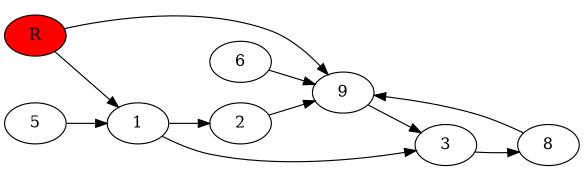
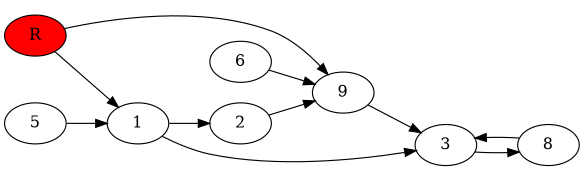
(456, 109) -> (503, 137)
